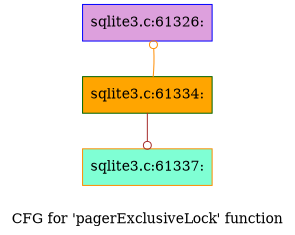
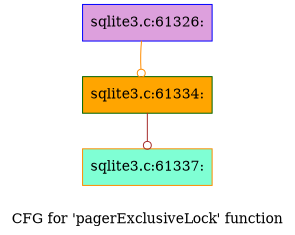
(154, 63) -> (141, 55)
